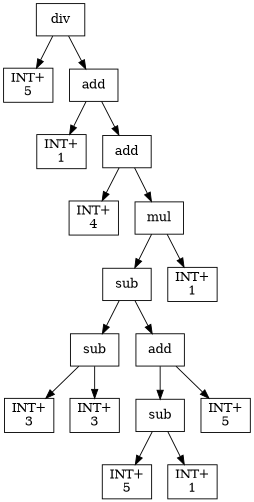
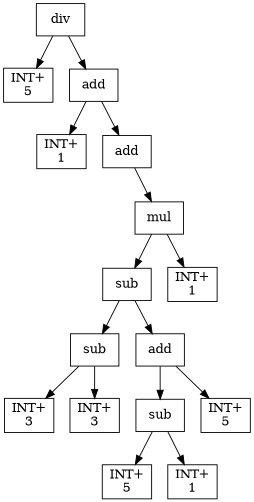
(94, 218) -> none
